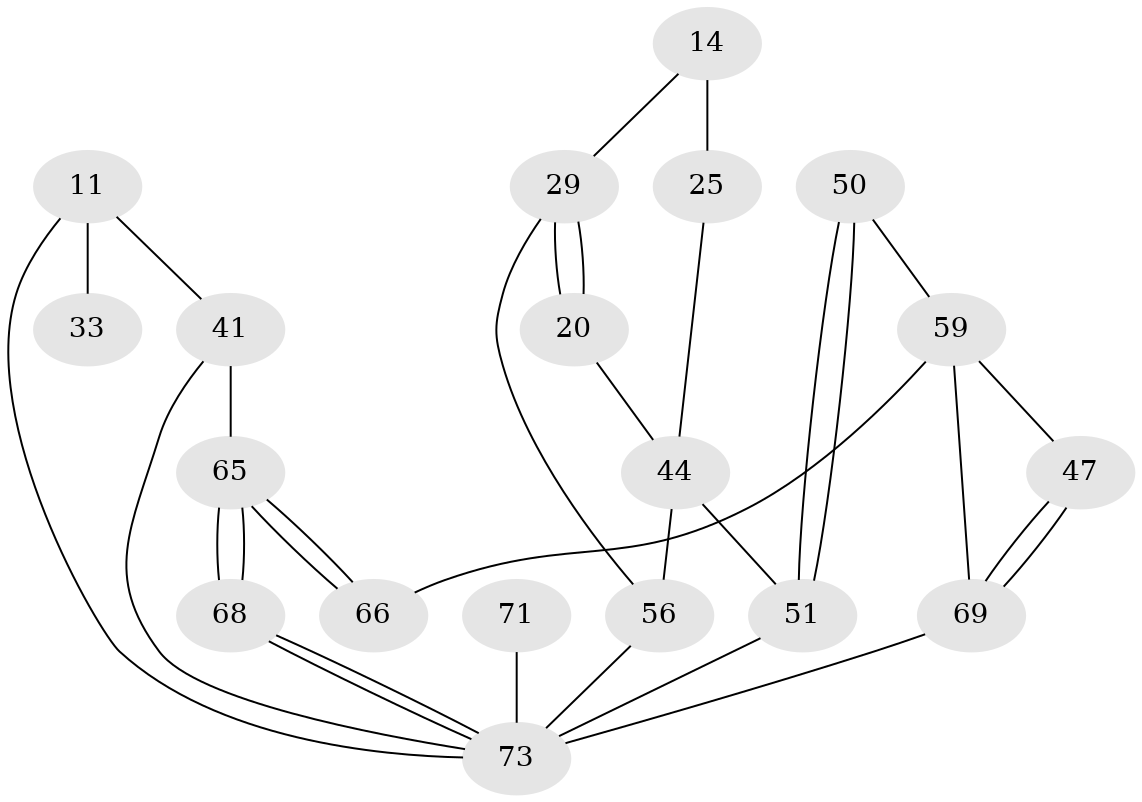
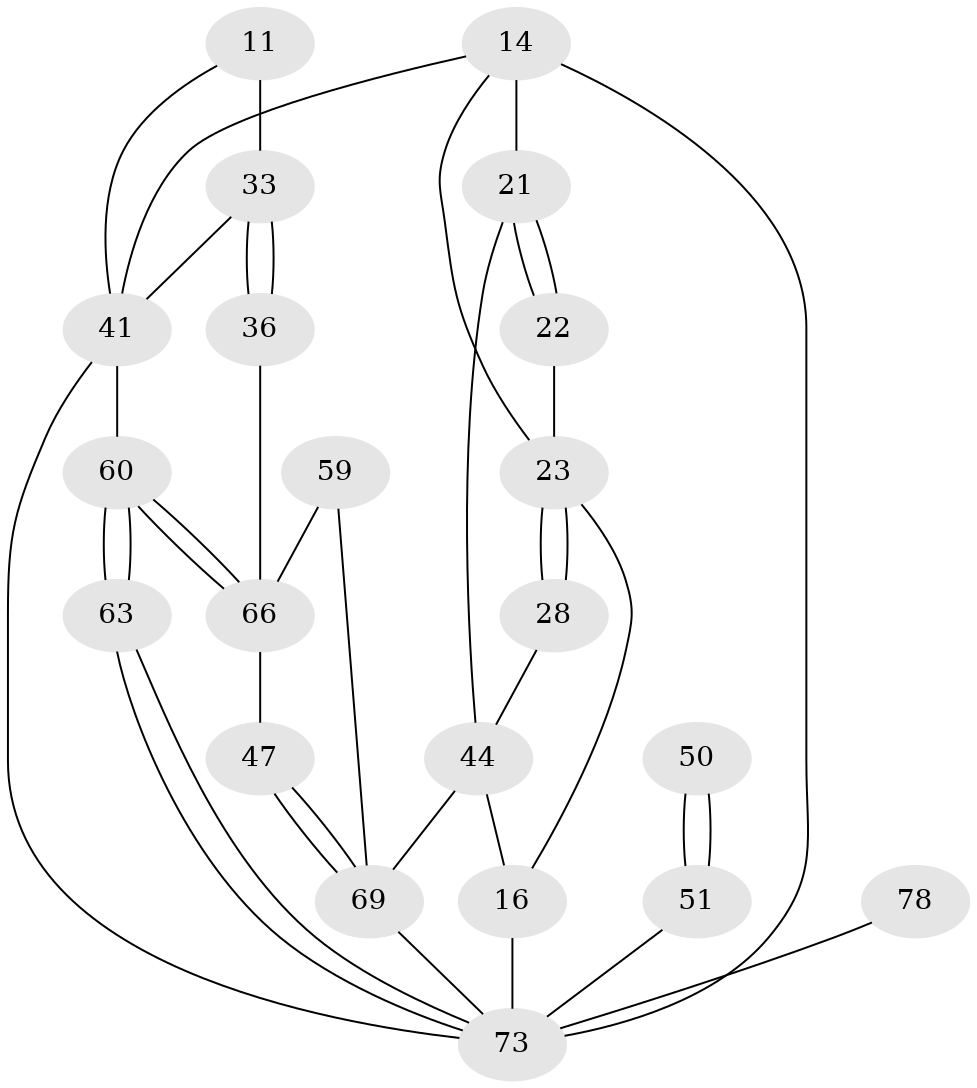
none -> (248, 119)
(564, 187) -> (554, 473)
(707, 187) -> (516, 187)
none -> (189, 258)
(901, 258) -> none
none -> (260, 330)
none -> (554, 330)
(574, 330) -> (554, 616)
(1016, 401) -> (260, 687)
(231, 473) -> (117, 473)
(739, 544) -> (424, 830)
(91, 608) -> (806, 564)
(231, 616) -> (117, 616)
(517, 616) -> (916, 902)
(660, 616) -> (512, 902)
